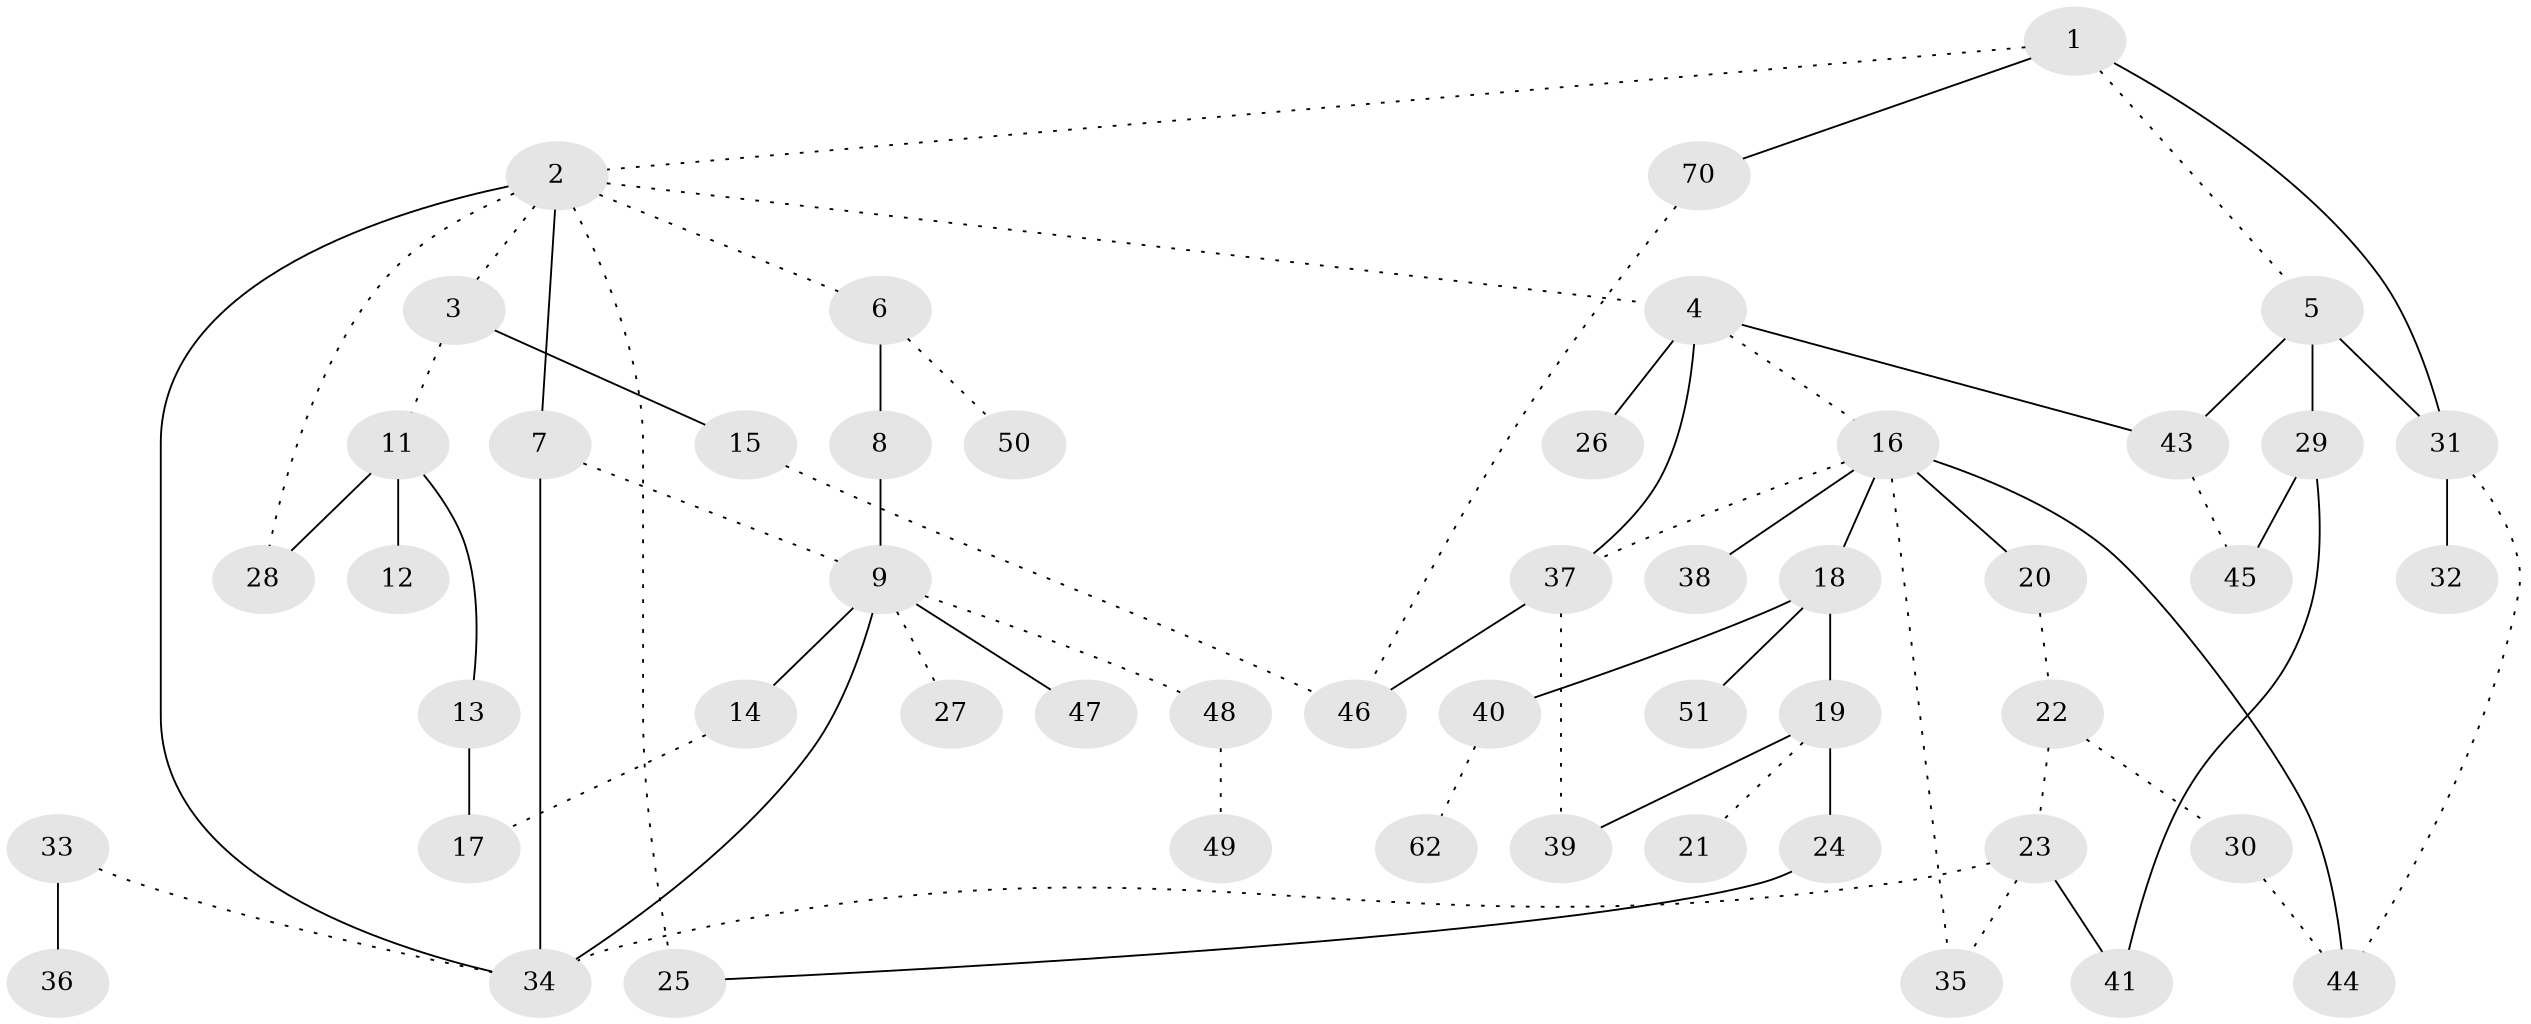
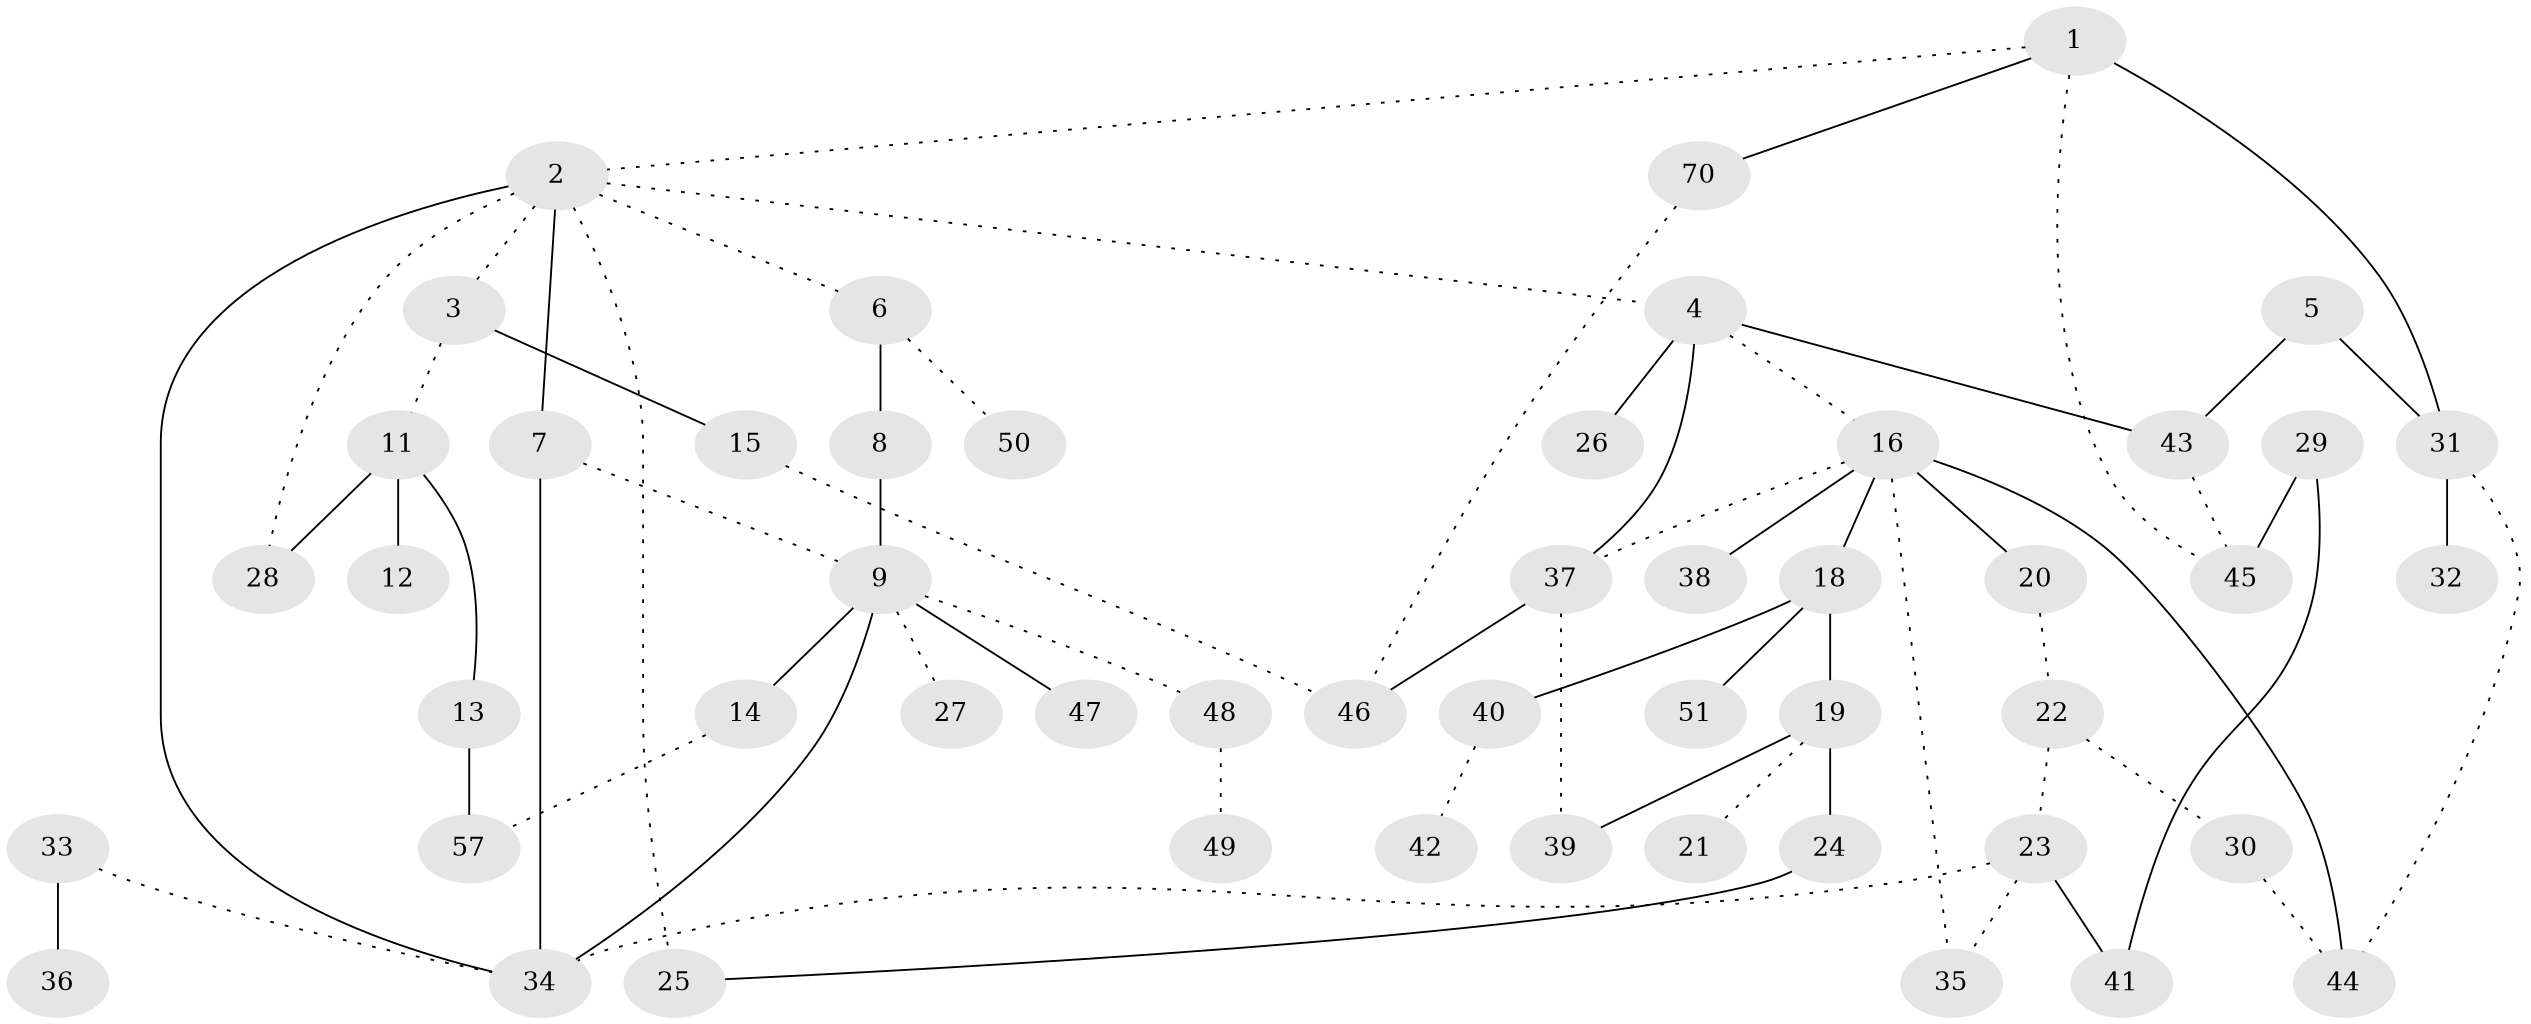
(2194, 176) -> (2067, 341)
(2313, 378) -> none
(469, 849) -> (469, 849)
(1426, 849) -> (1426, 849)
